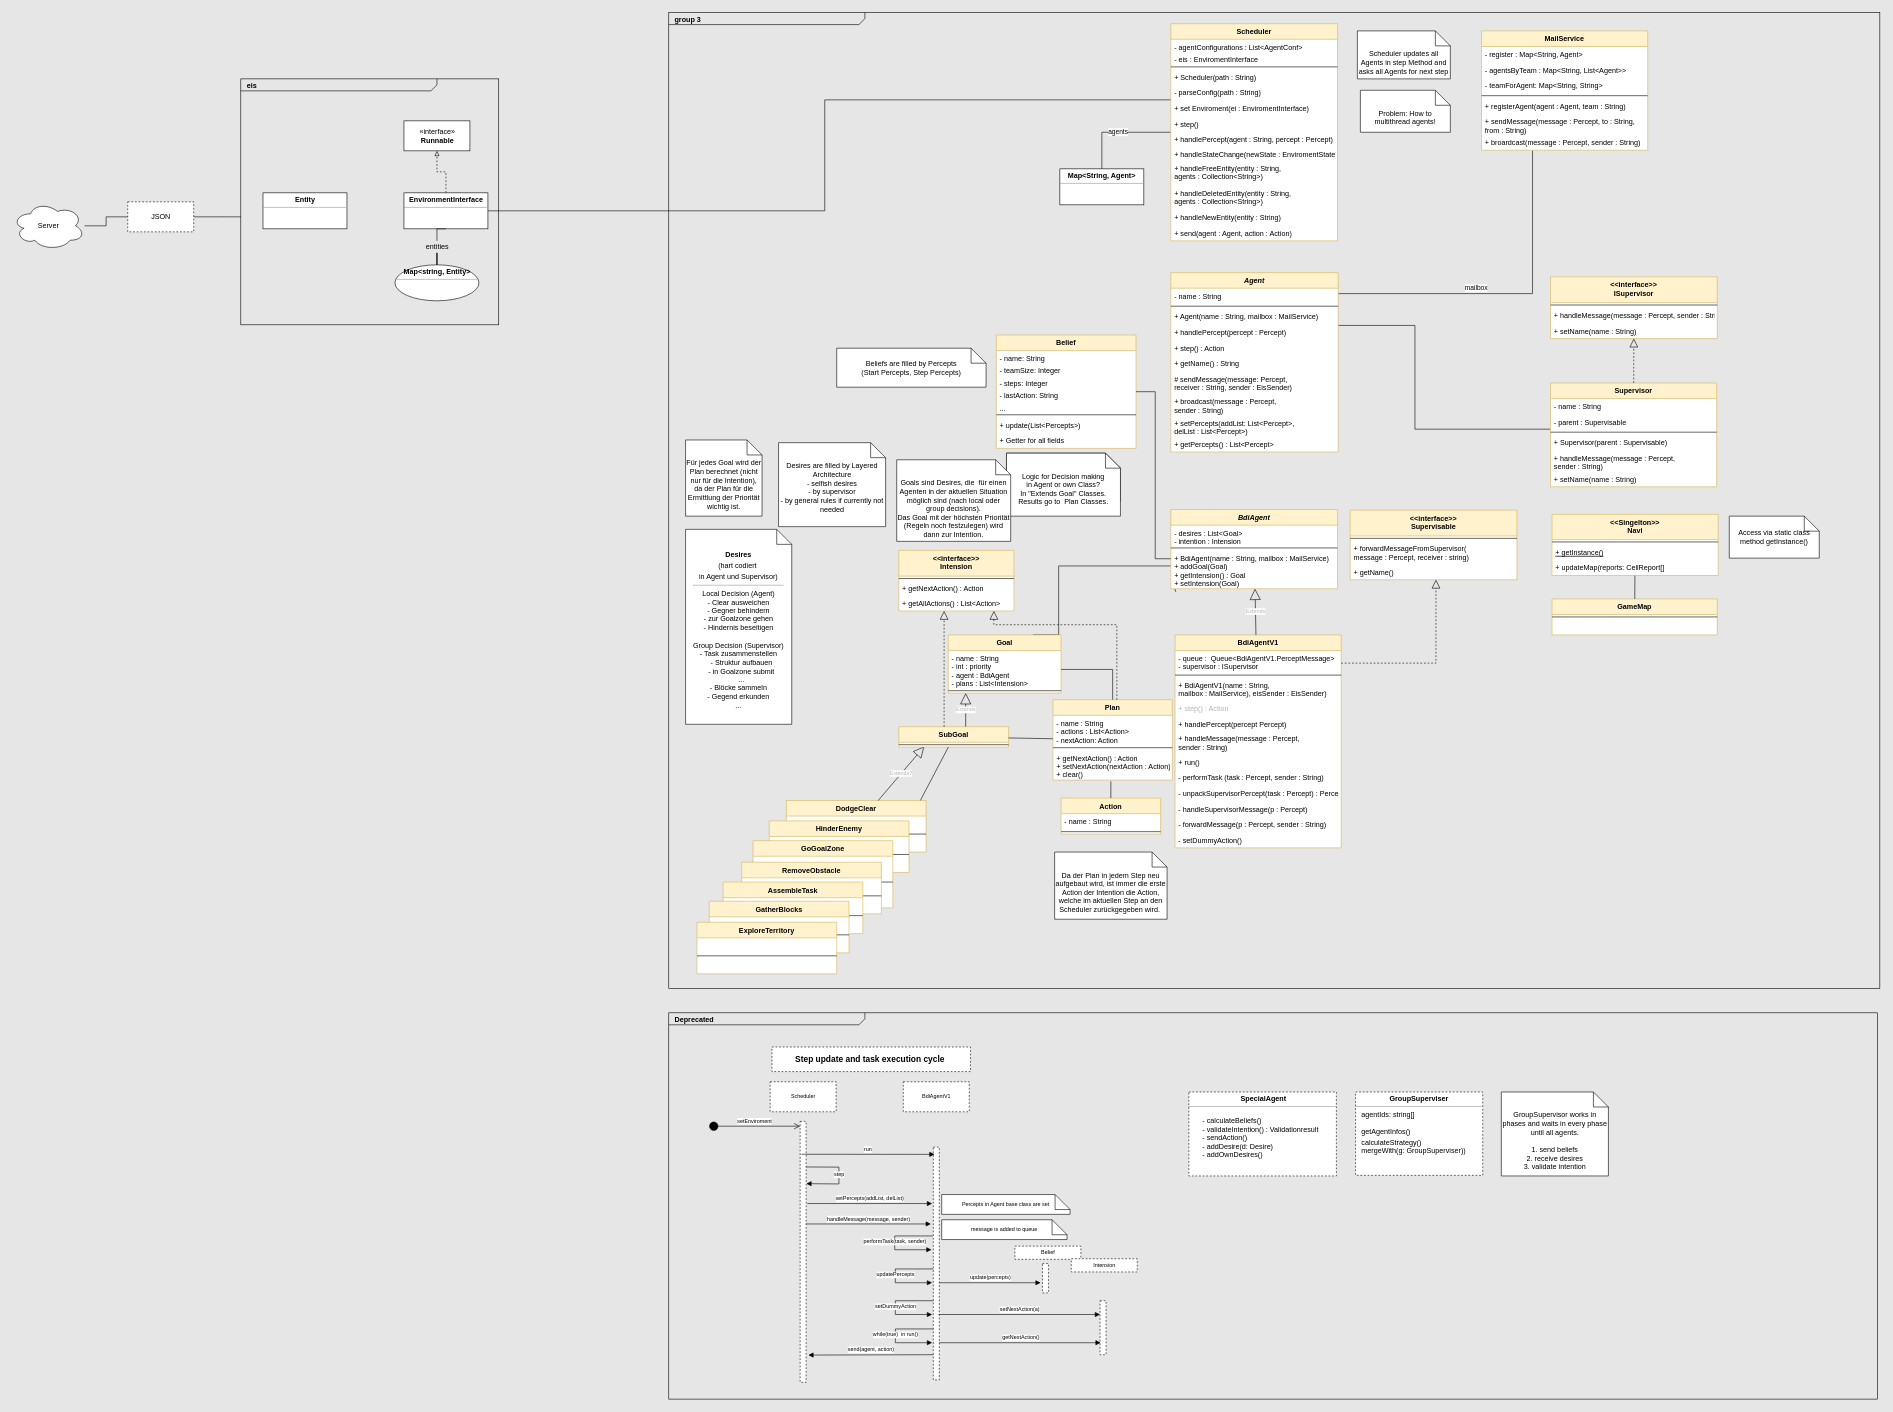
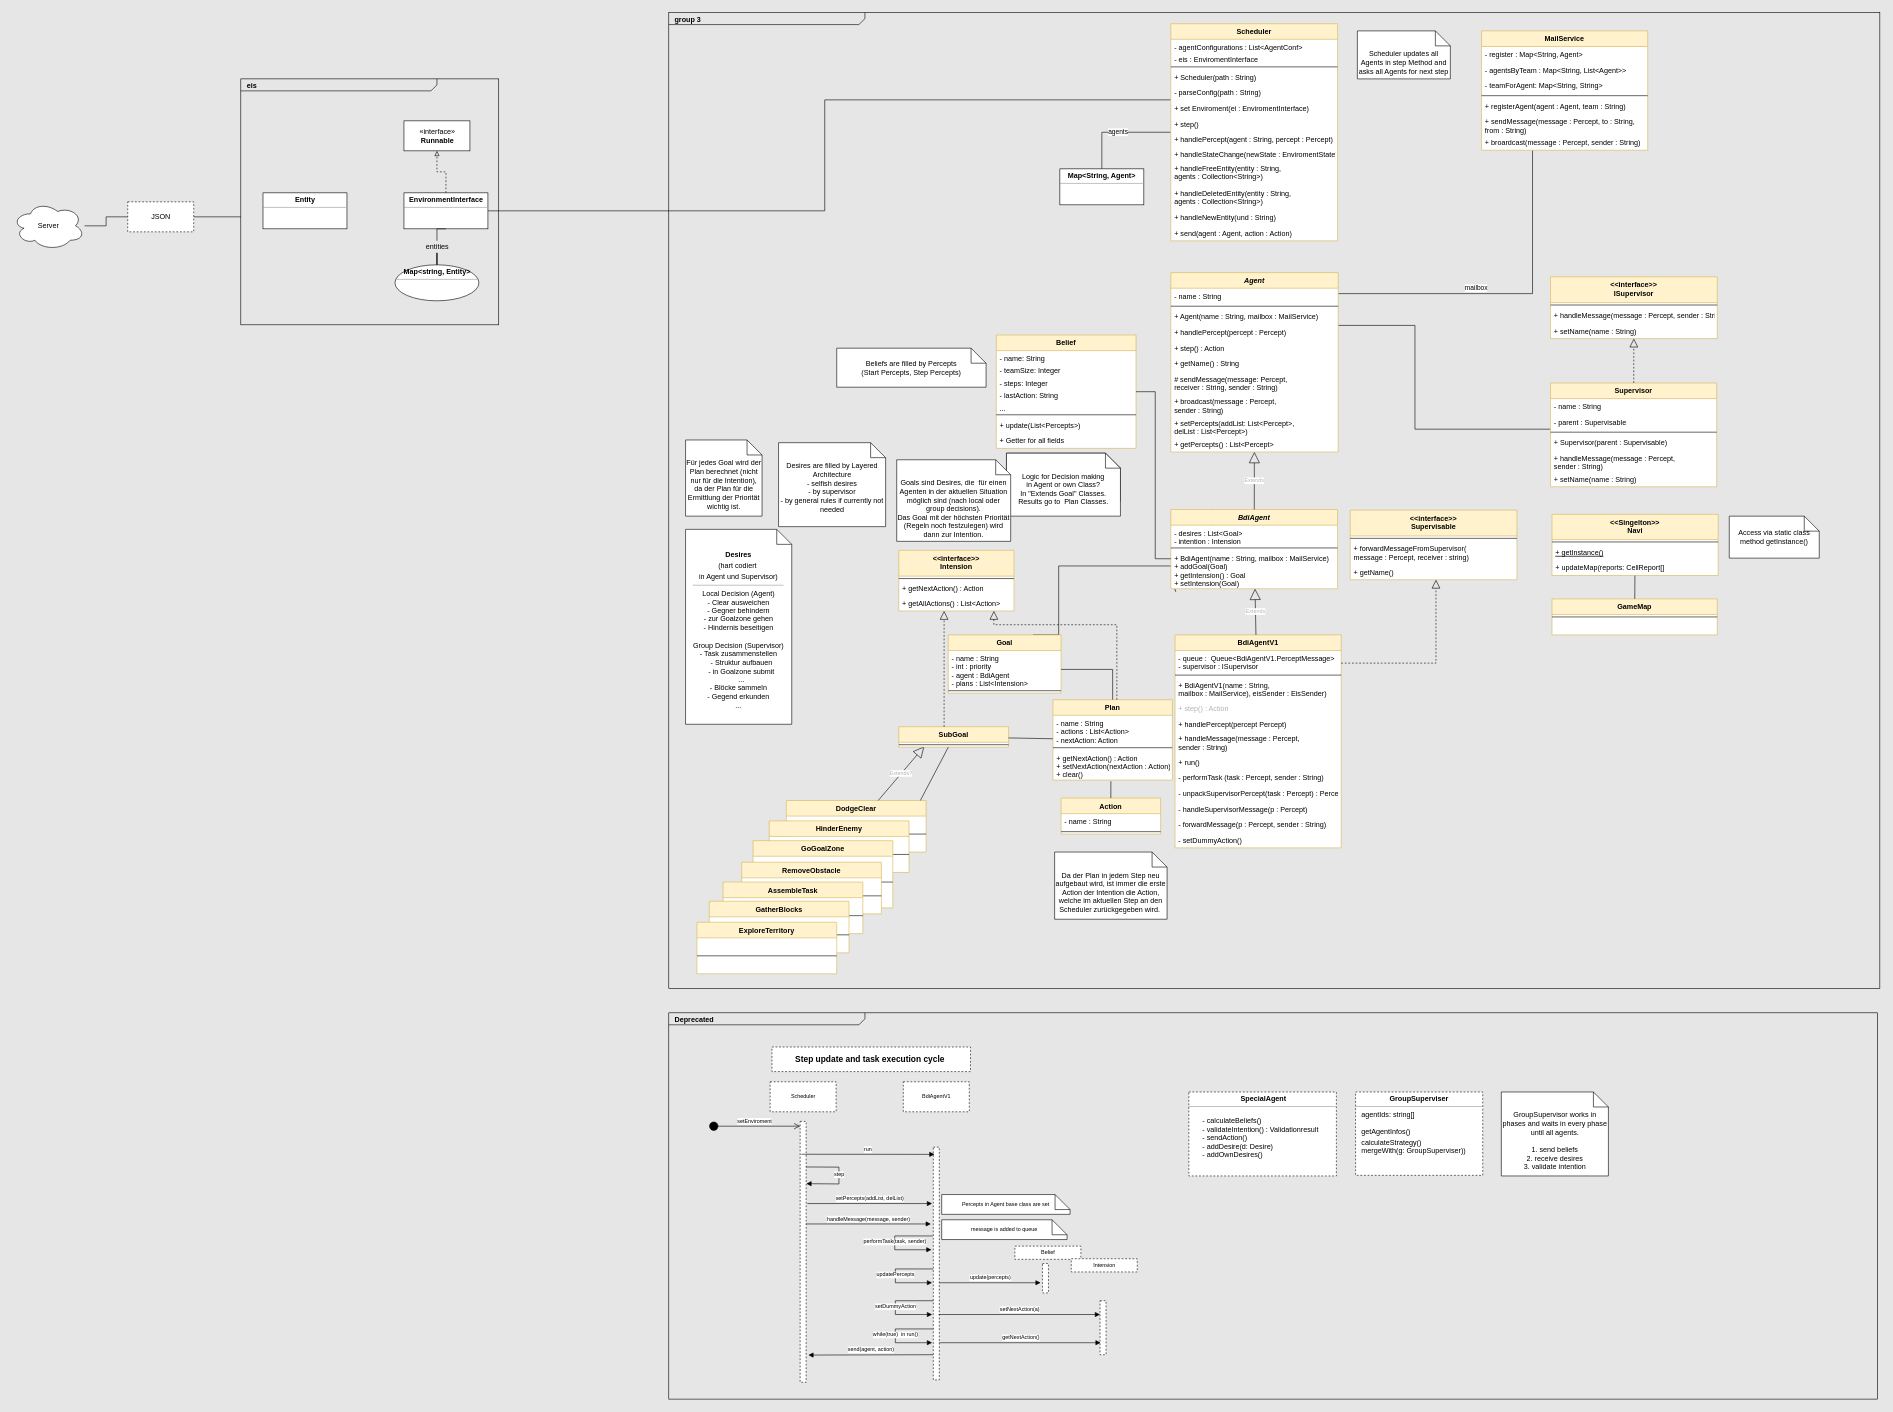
(1406, 111) -> none
(1235, 218) -> (1230, 218)
(1233, 380) -> (1233, 380)
none -> (1254, 486)
(966, 716) -> none
